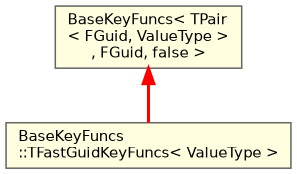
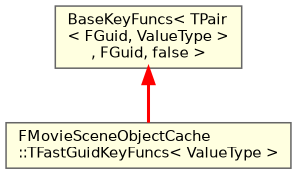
(148, 145) -> (148, 145)
